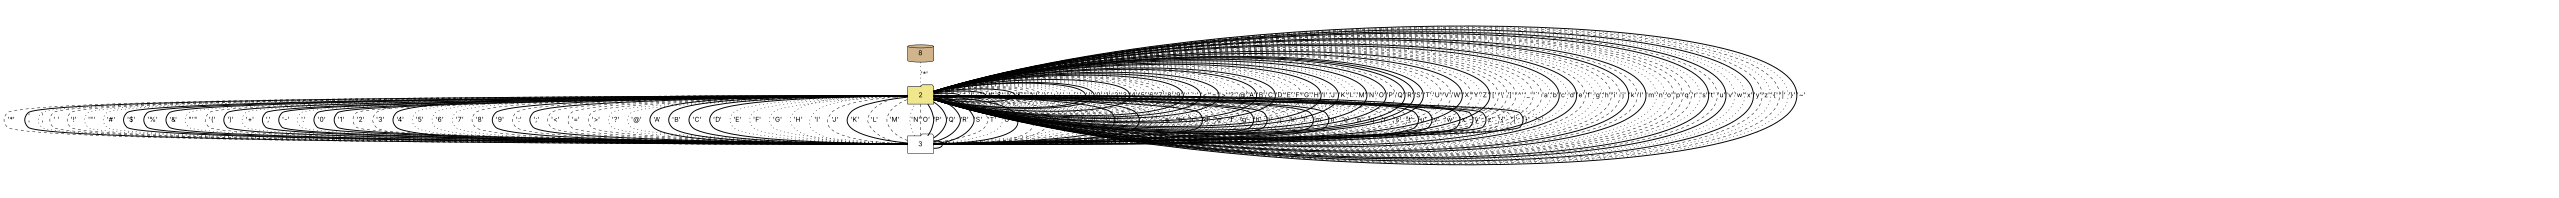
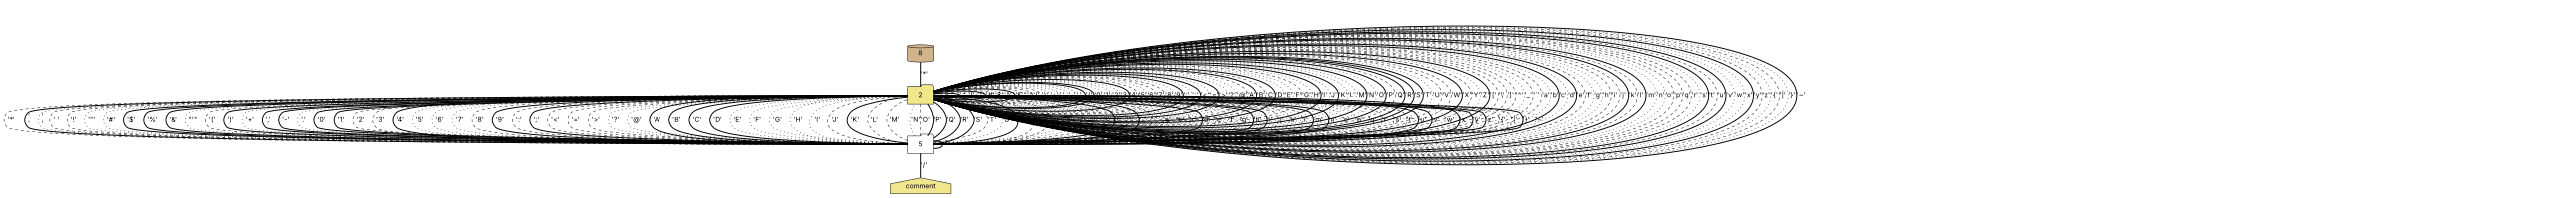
(921, 74) -> (921, 74)
(921, 145) -> (921, 145)
none -> (921, 186)
